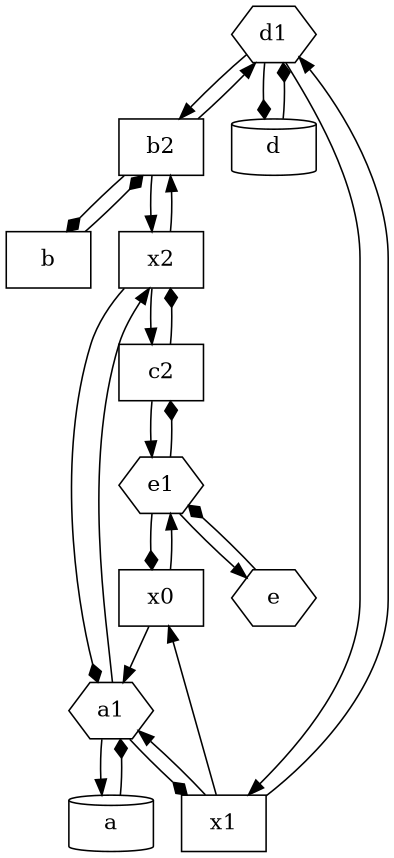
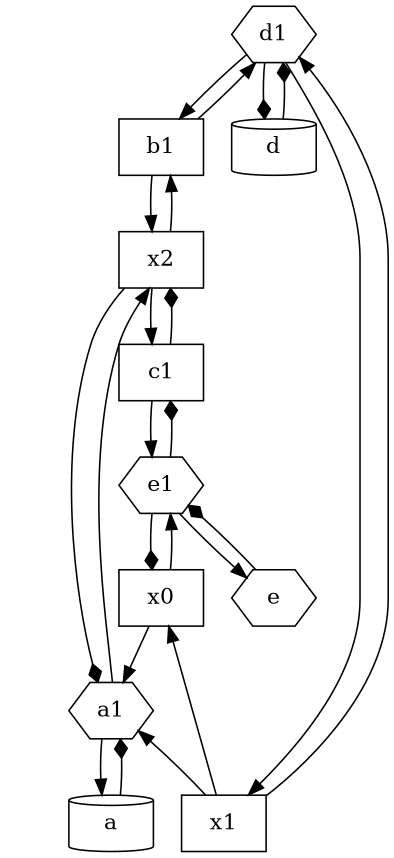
(161, 147) -> (161, 147)
(49, 260) -> none
(161, 373) -> (161, 373)
(151, 761) -> none
